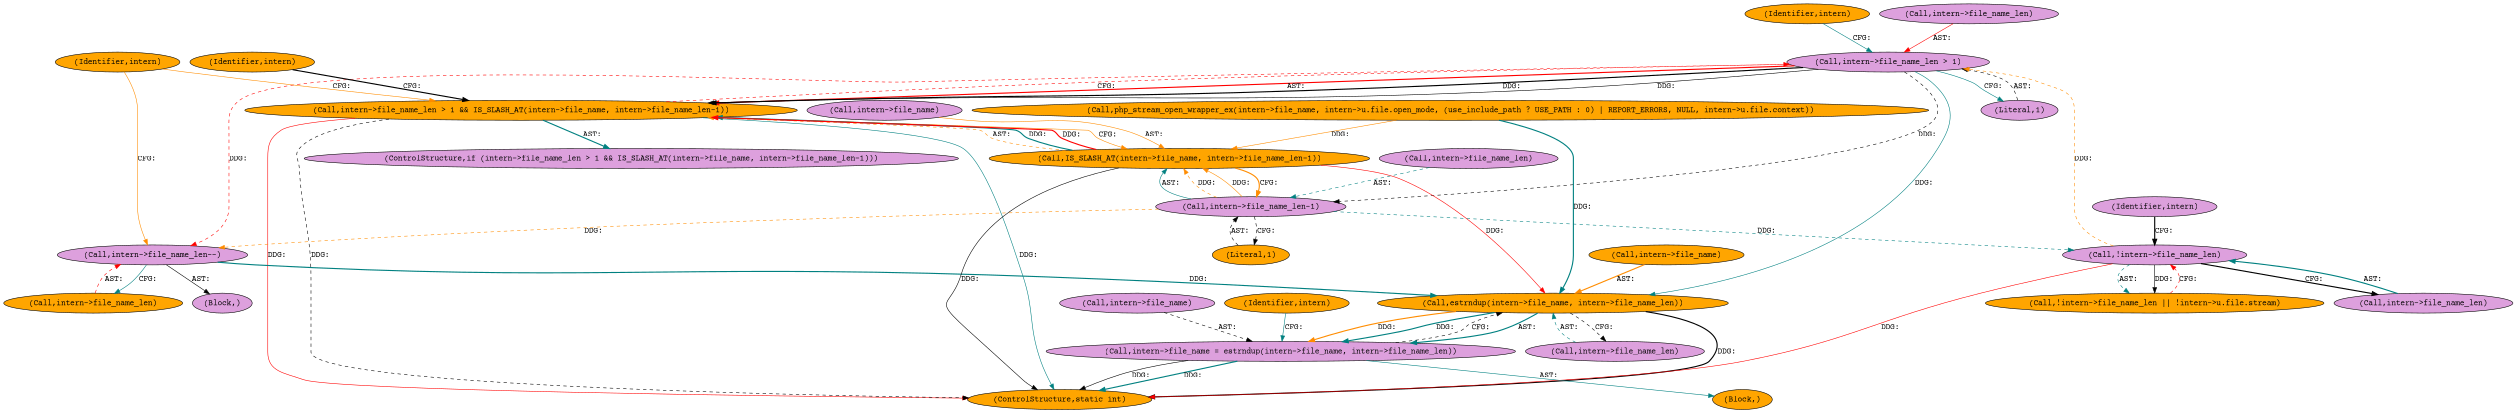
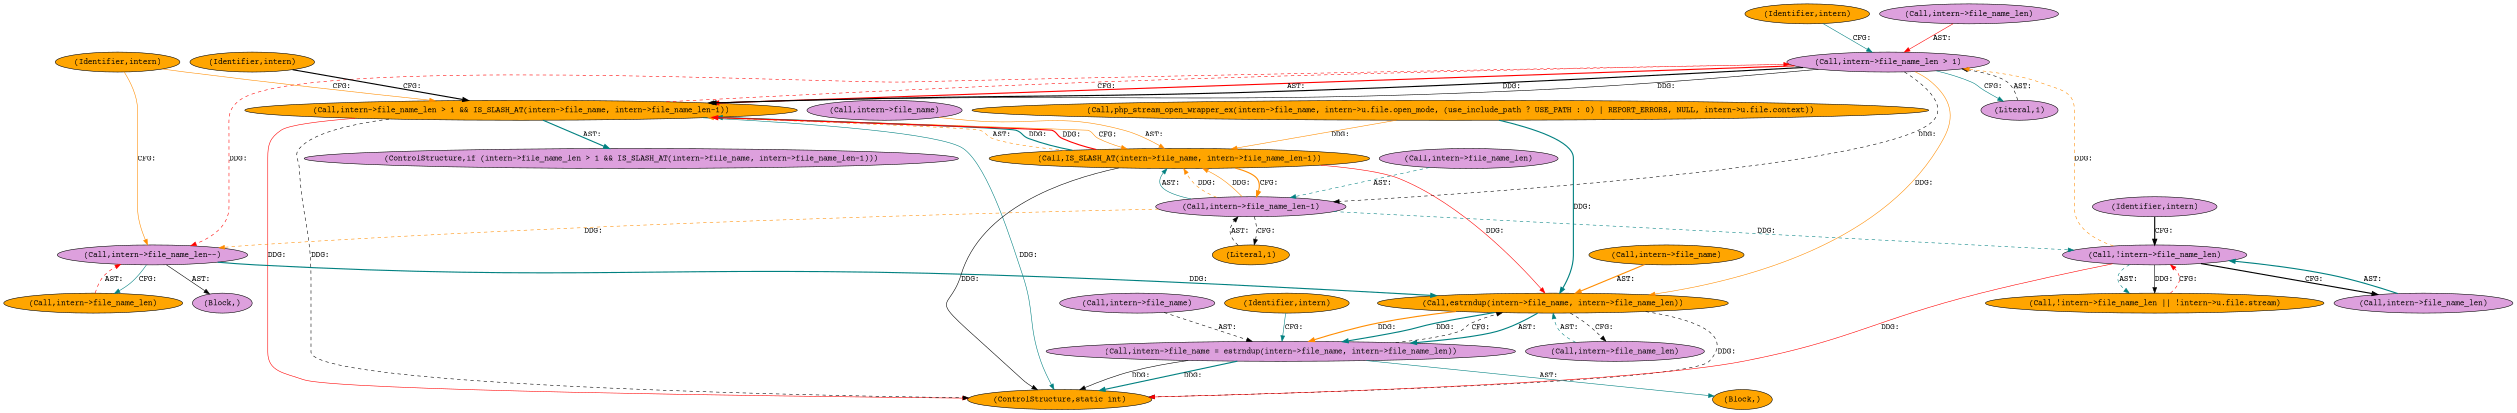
(1854, 228) -> (1854, 228)
(1483, 385) -> (1483, 385)
